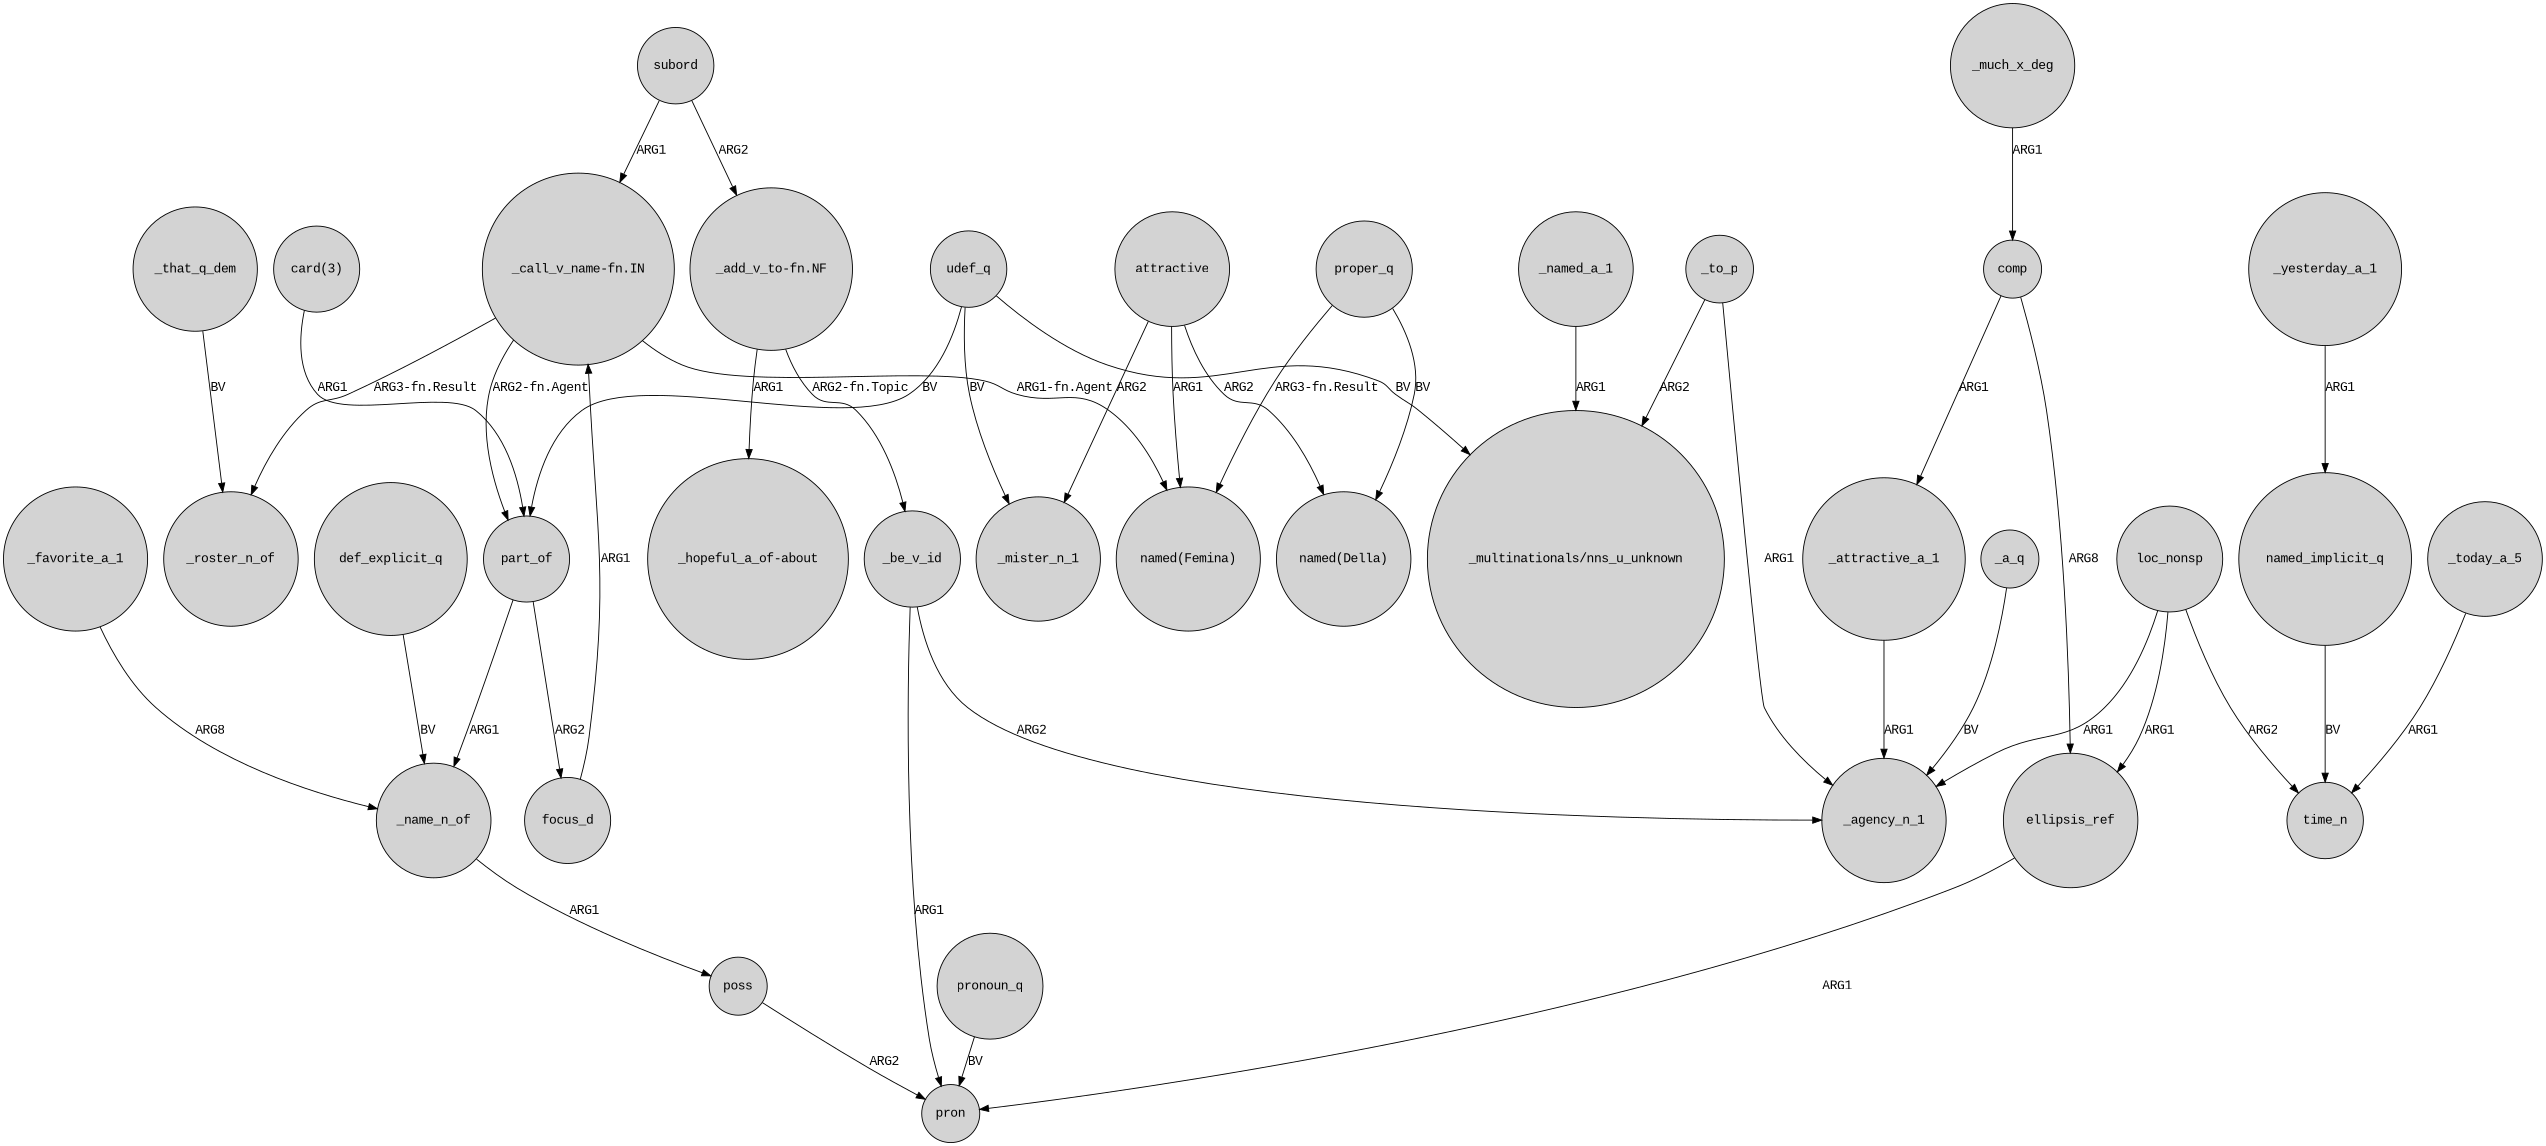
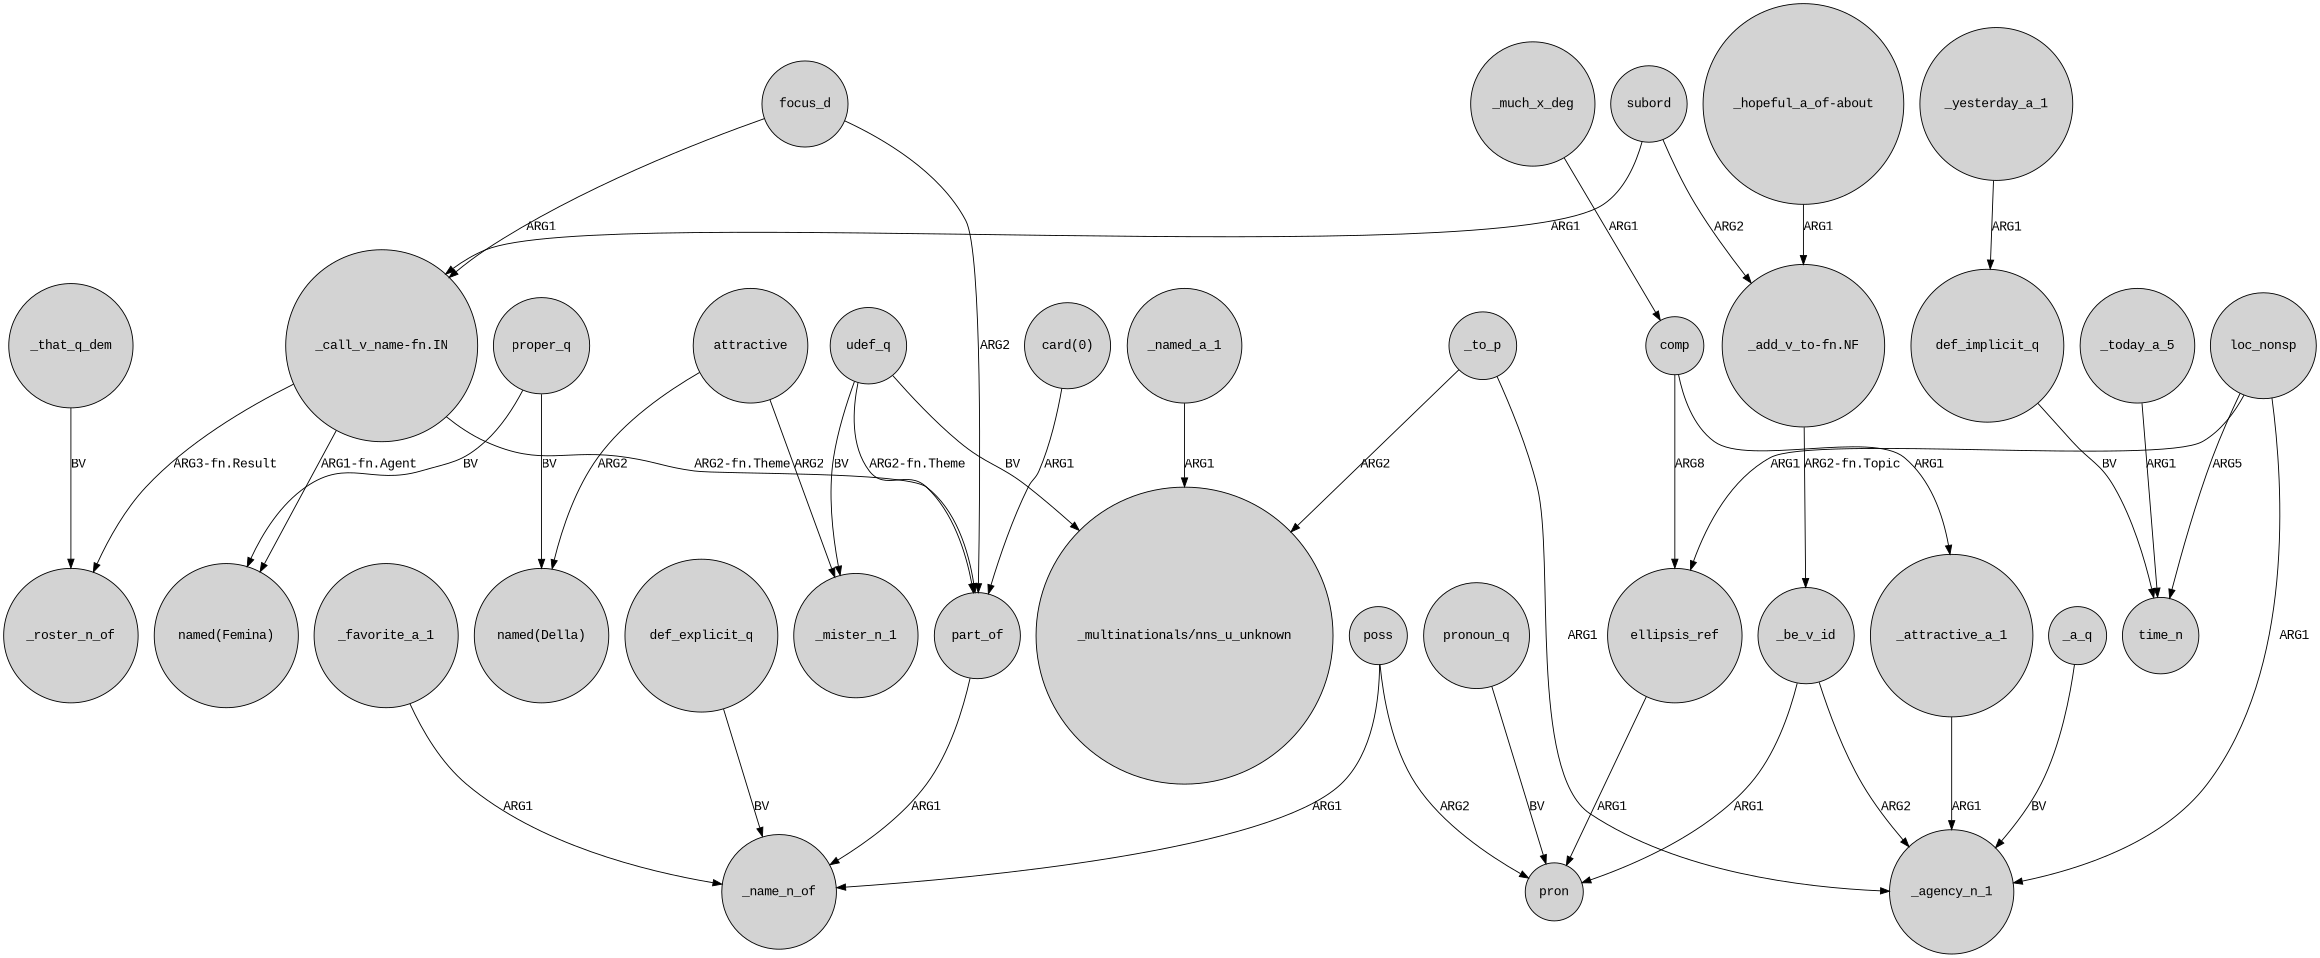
(317, 269) -> (1068, 346)
(541, 388) -> (742, 464)
(930, 388) -> (918, 464)
(1327, 388) -> (471, 464)
(752, 394) -> (1803, 230)
(1174, 403) -> none
(2325, 559) -> (1987, 346)
(546, 685) -> (978, 322)
(210, 730) -> (518, 807)
(2264, 730) -> (2228, 464)
(585, 924) -> (1163, 848)
